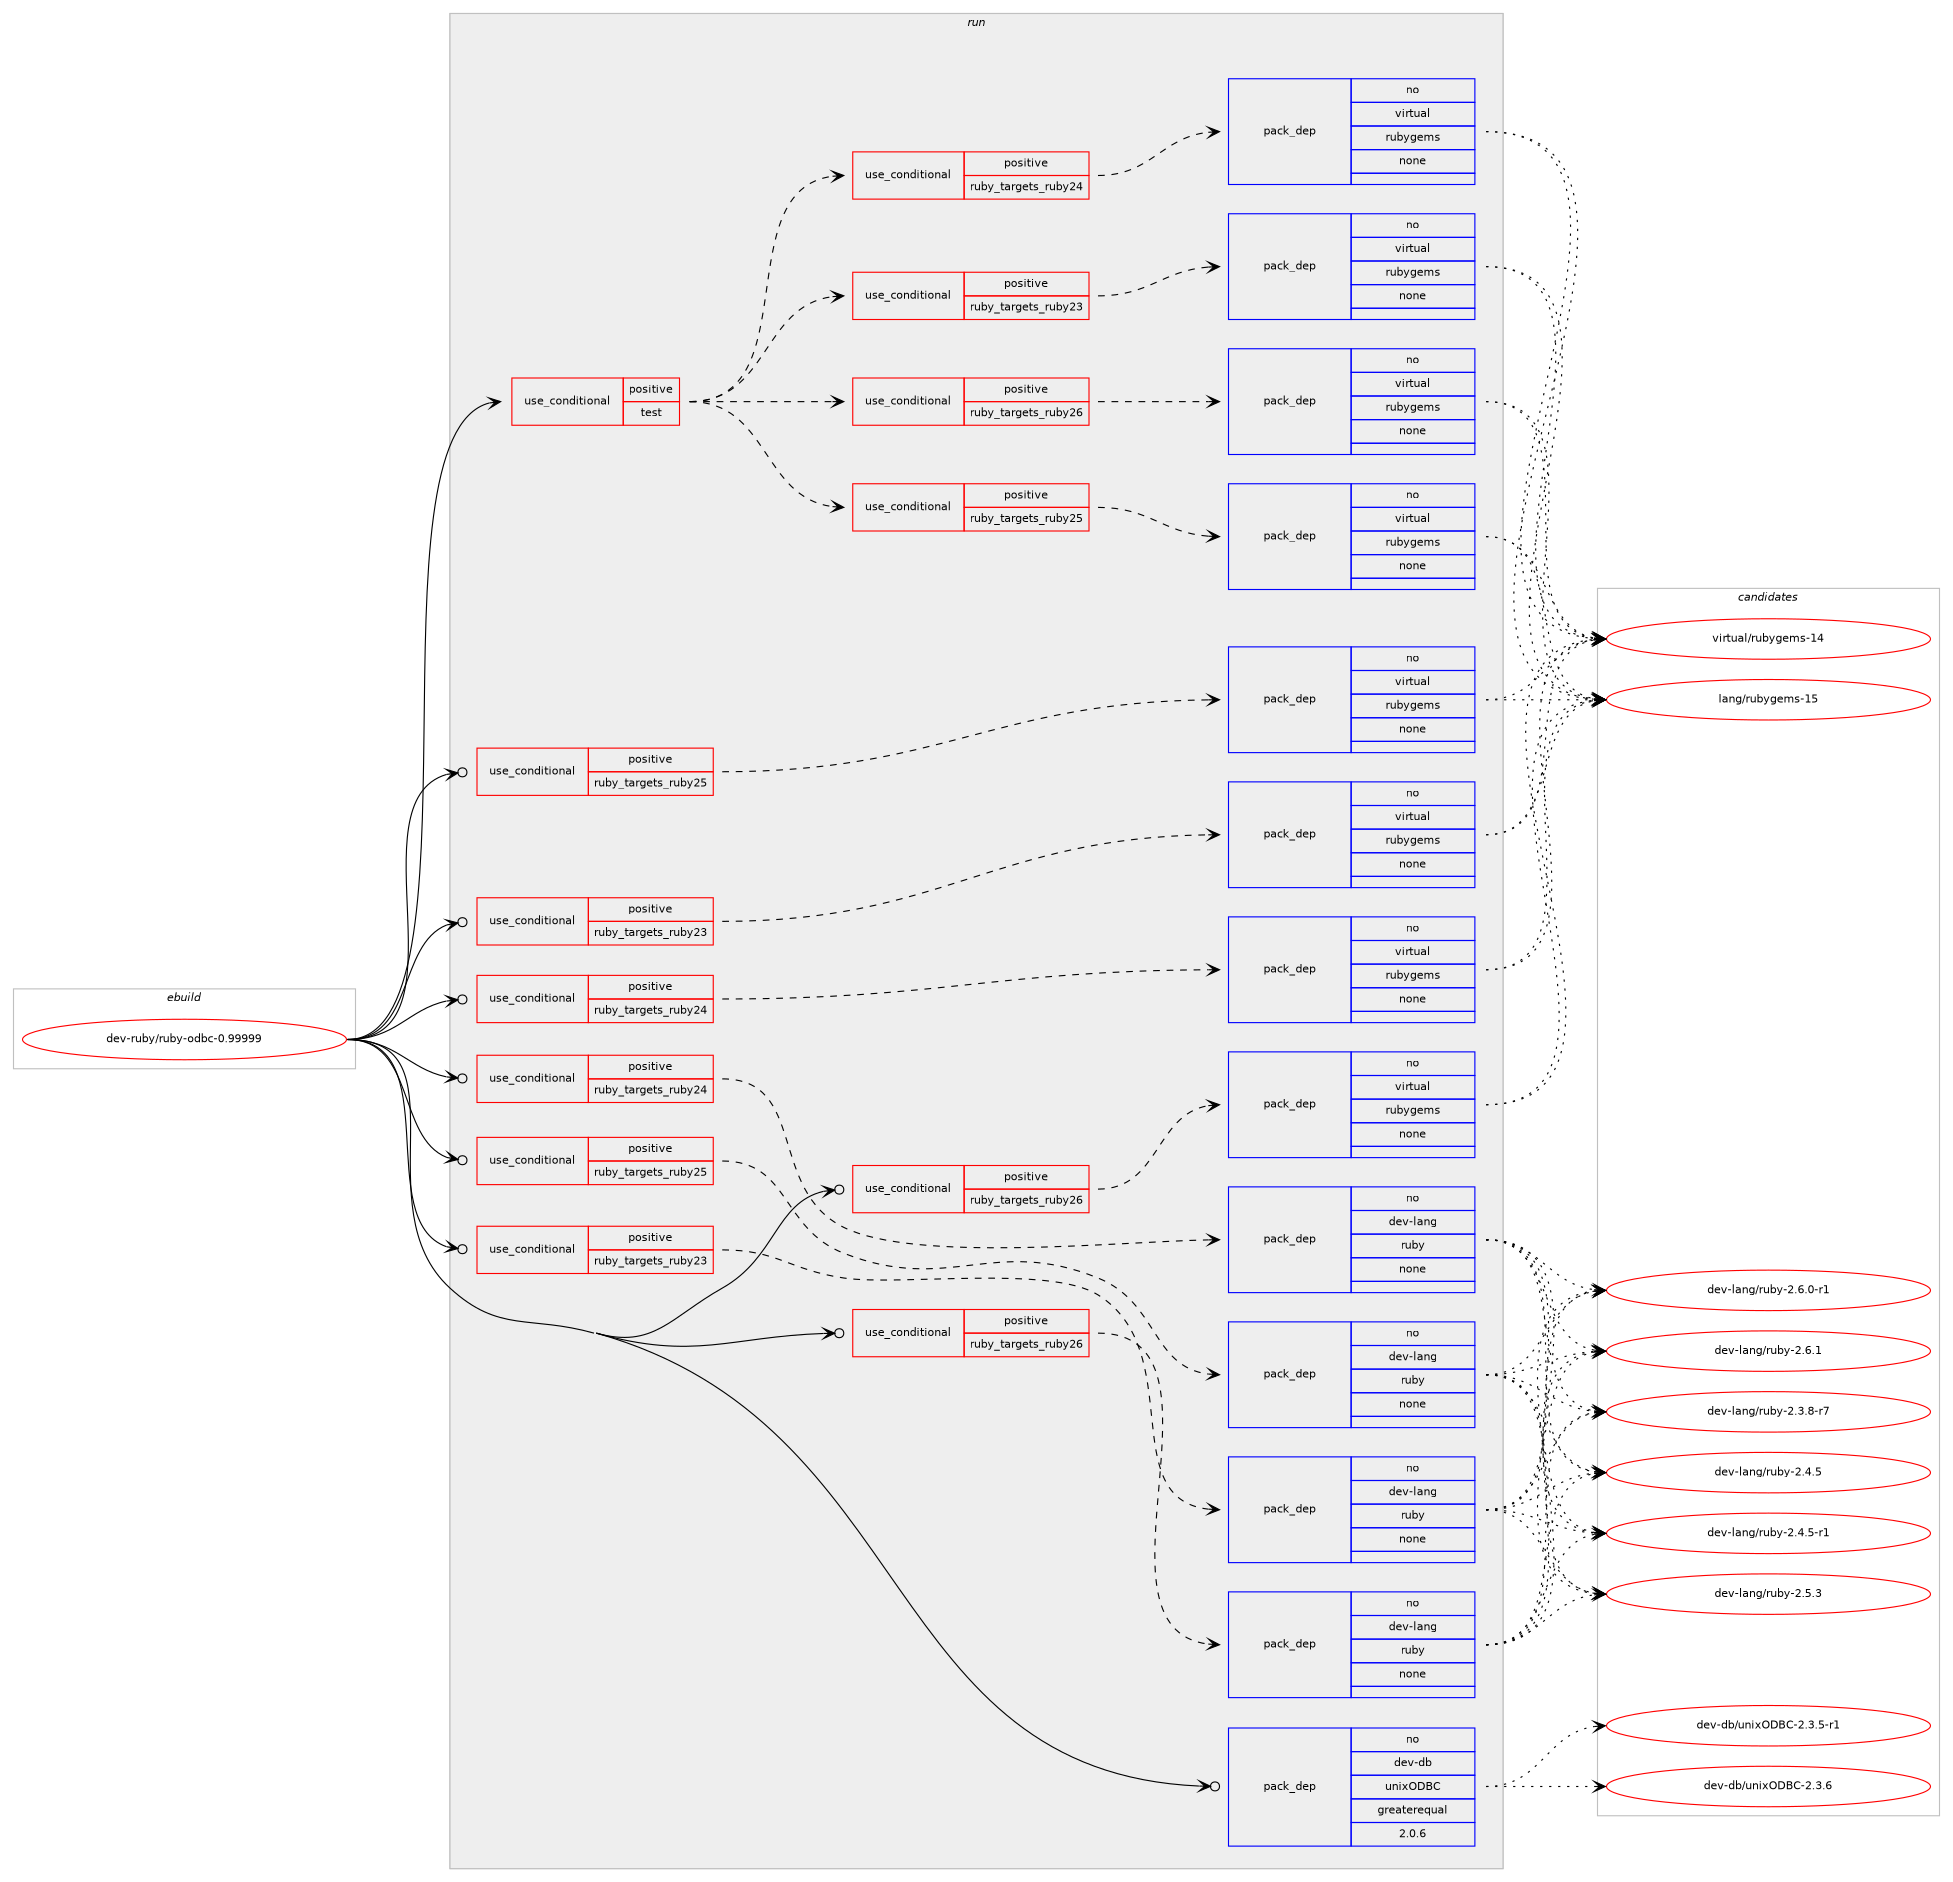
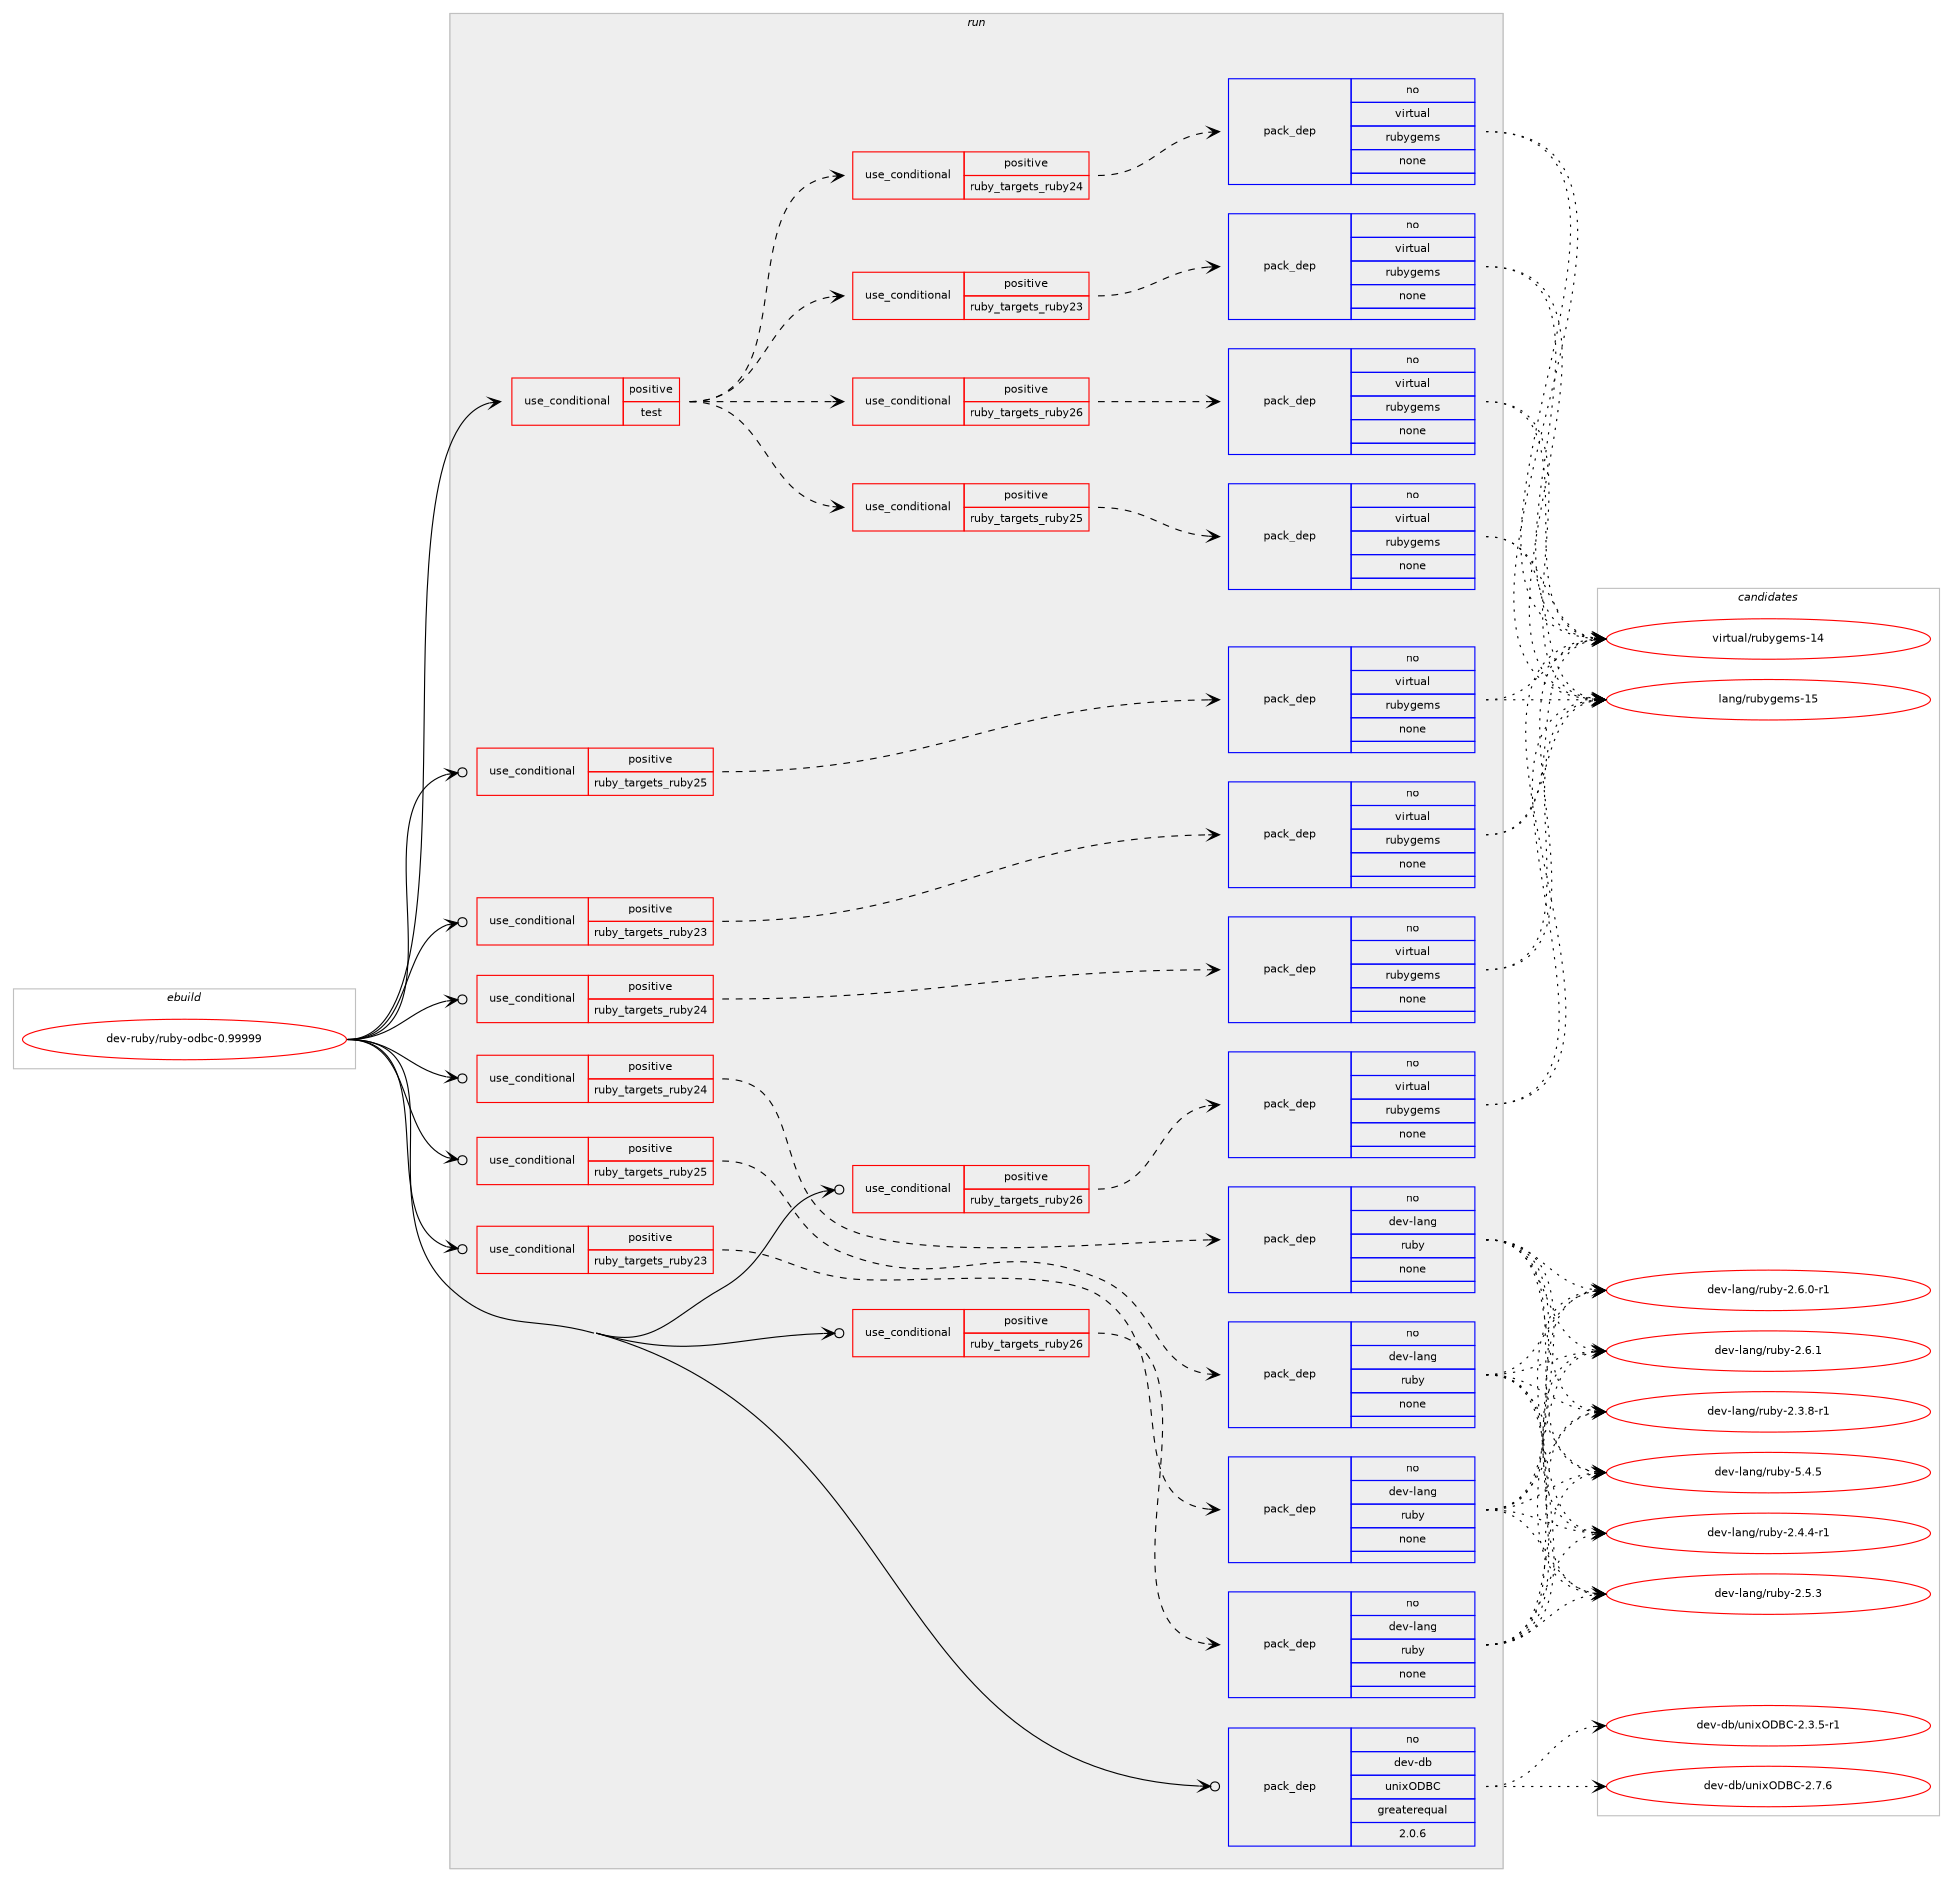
(1768, 1412) -> (1768, 1412)
(1768, 1473) -> (1768, 1473)
(1768, 1533) -> (1768, 1533)
(1768, 1786) -> (1768, 1786)
